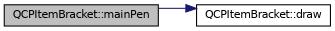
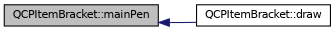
(172, 8) -> (183, 23)
